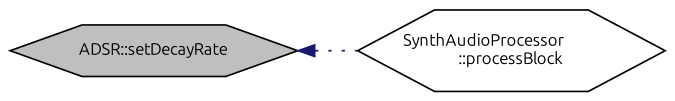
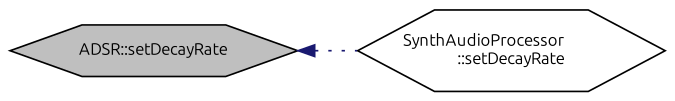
(511, 51) -> (511, 51)
